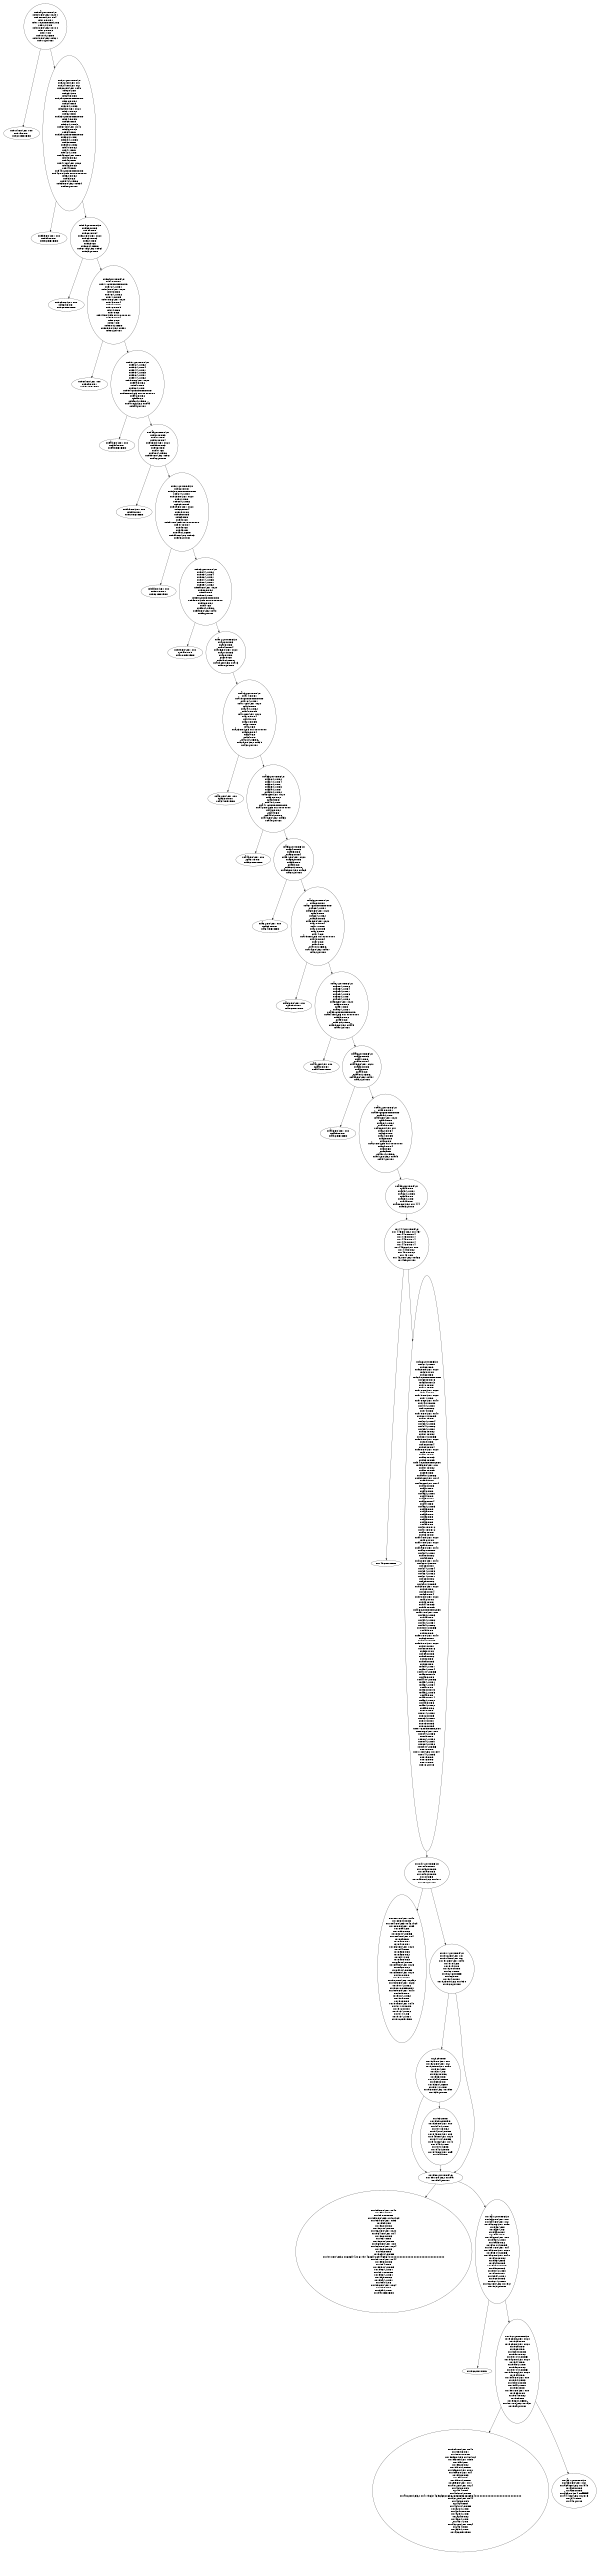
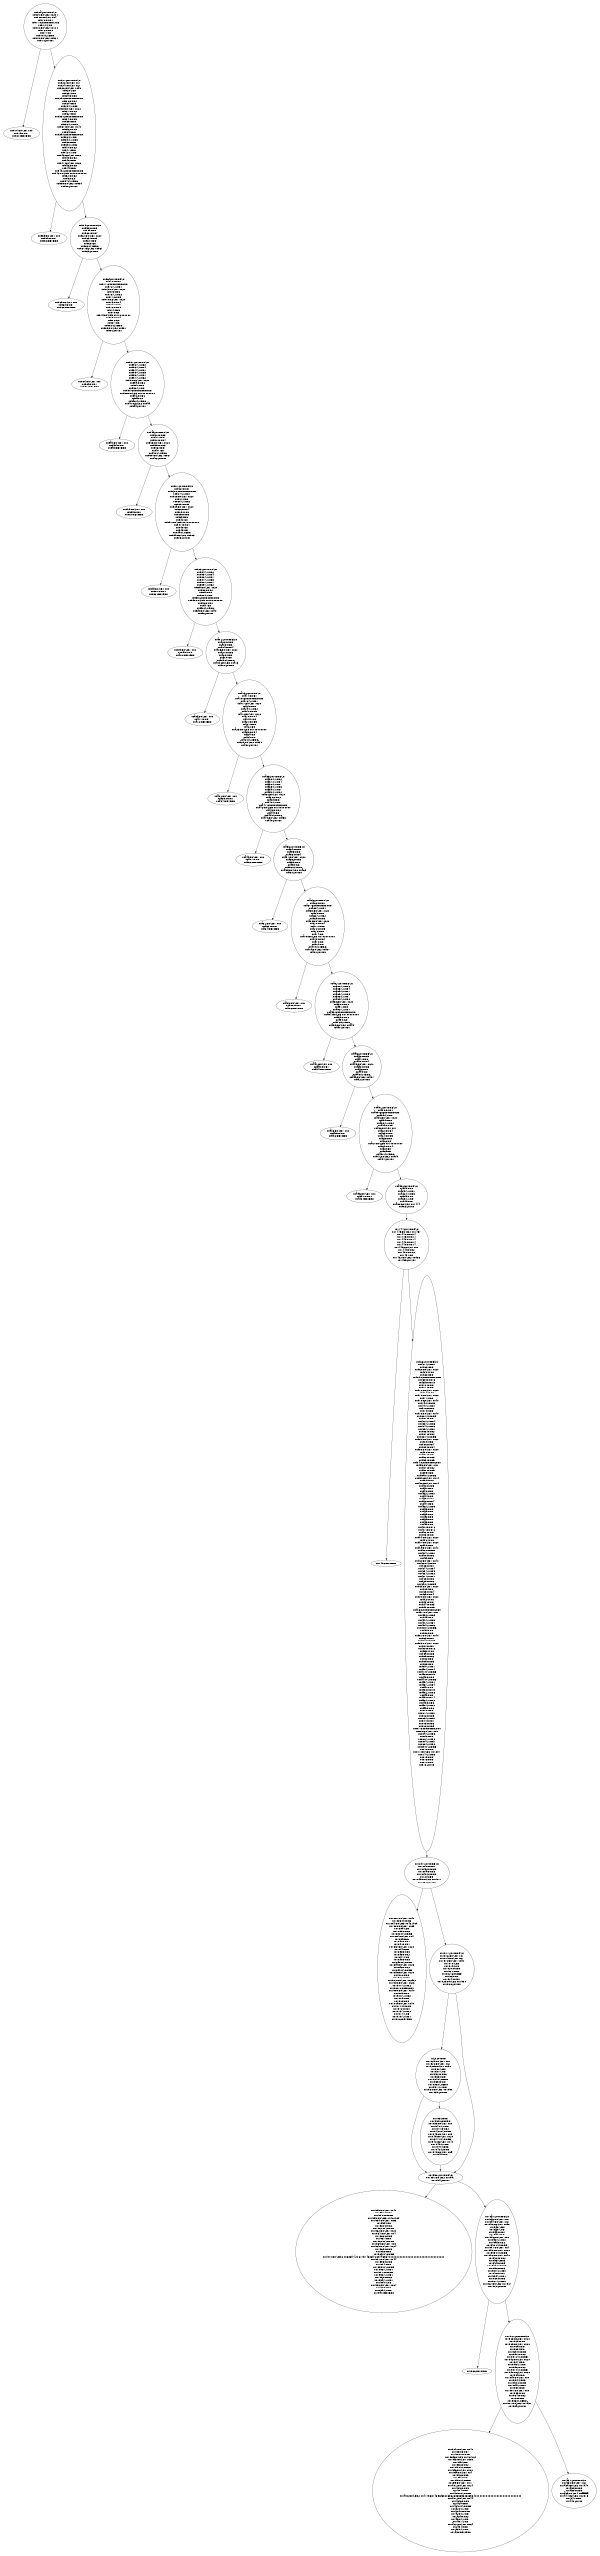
none -> (202, 719)
(253, 860) -> (253, 860)
none -> (365, 1196)
